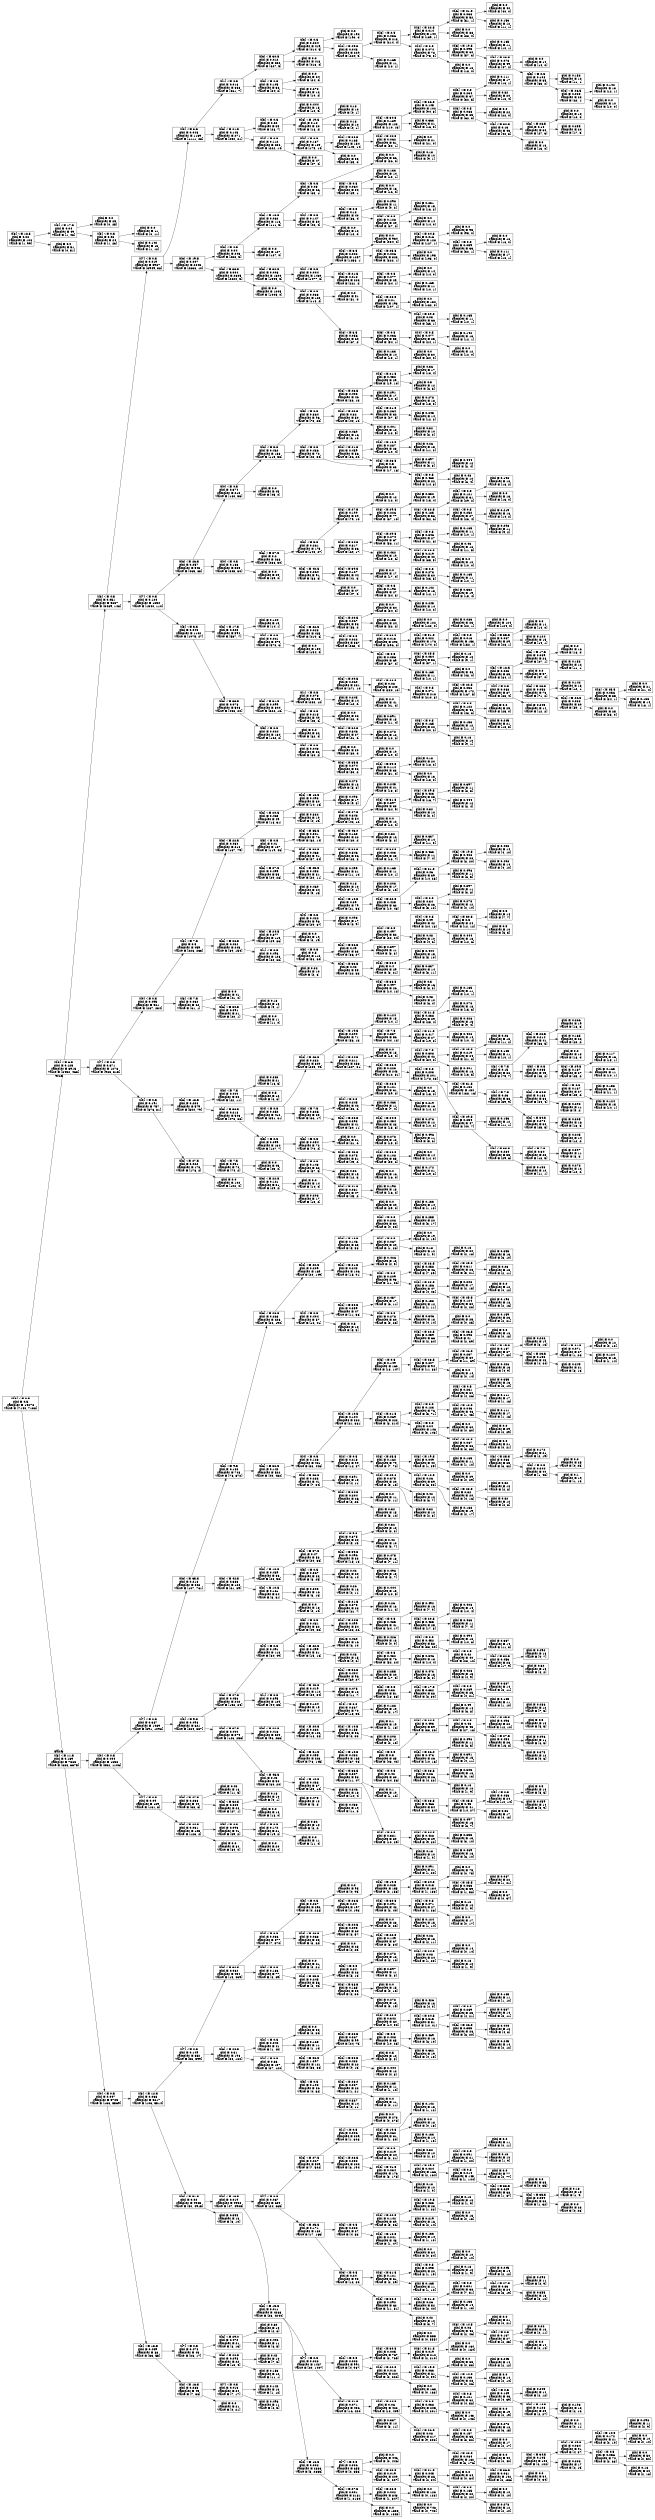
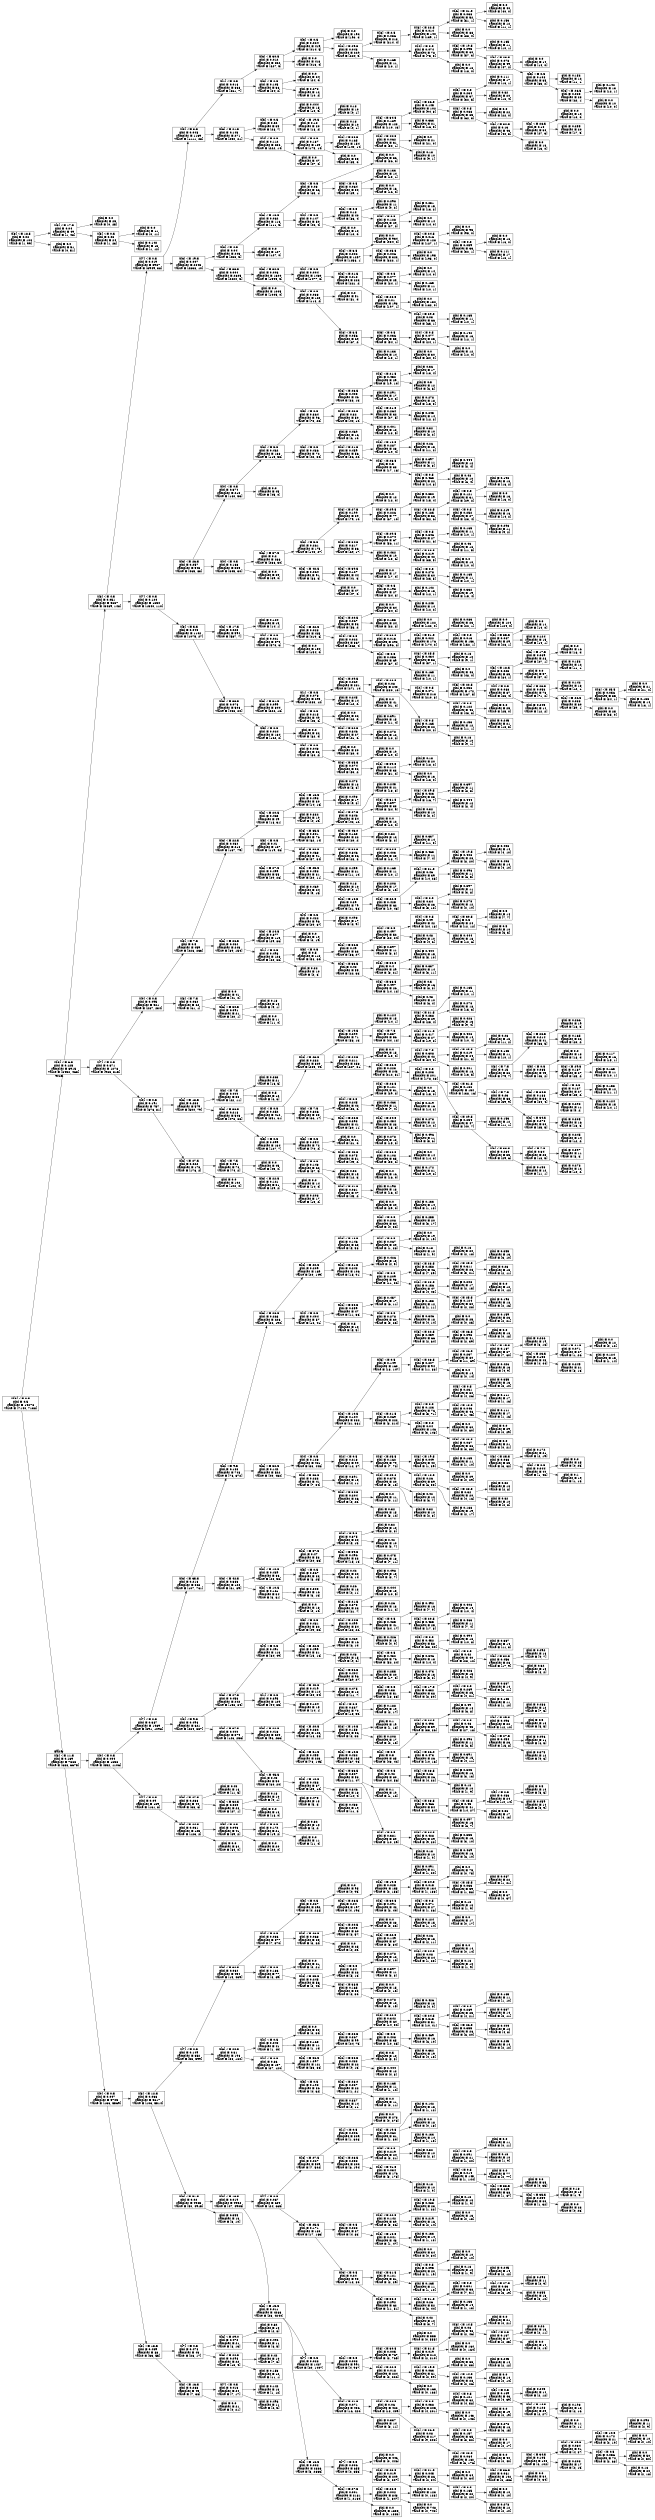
(405, 44) -> (386, 51)
(367, 142) -> (367, 150)
(346, 464) -> (328, 452)
(168, 585) -> none
none -> (410, 704)
(289, 711) -> none
none -> (404, 928)
(463, 1337) -> (463, 1337)
(366, 1667) -> (365, 1658)
(424, 2170) -> none
